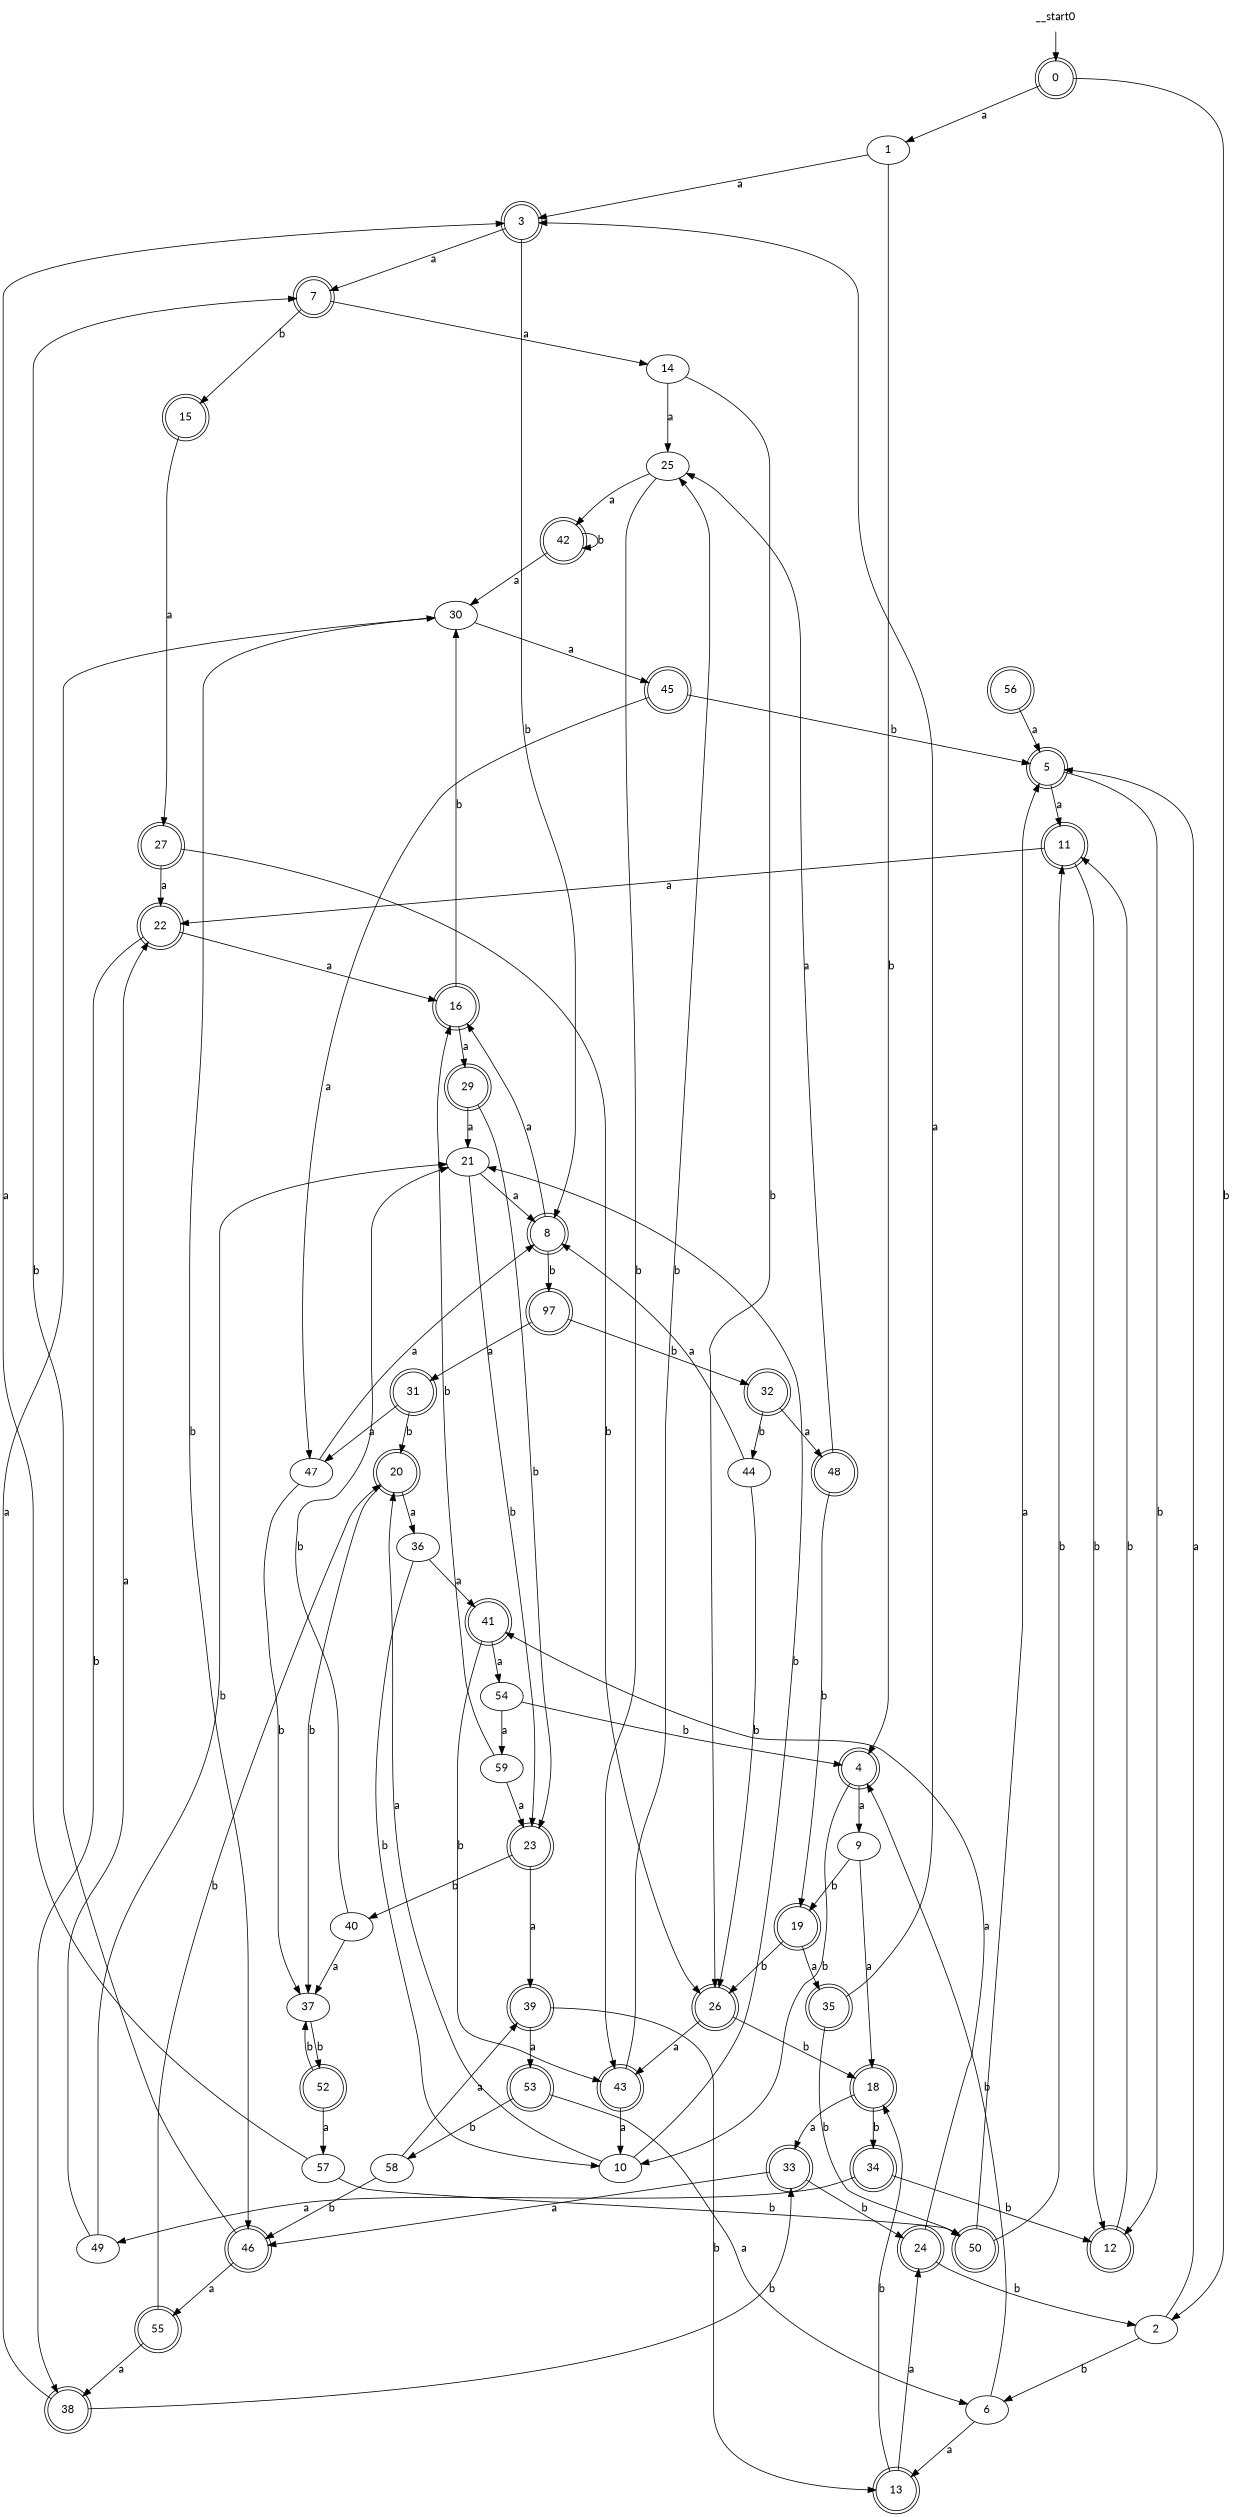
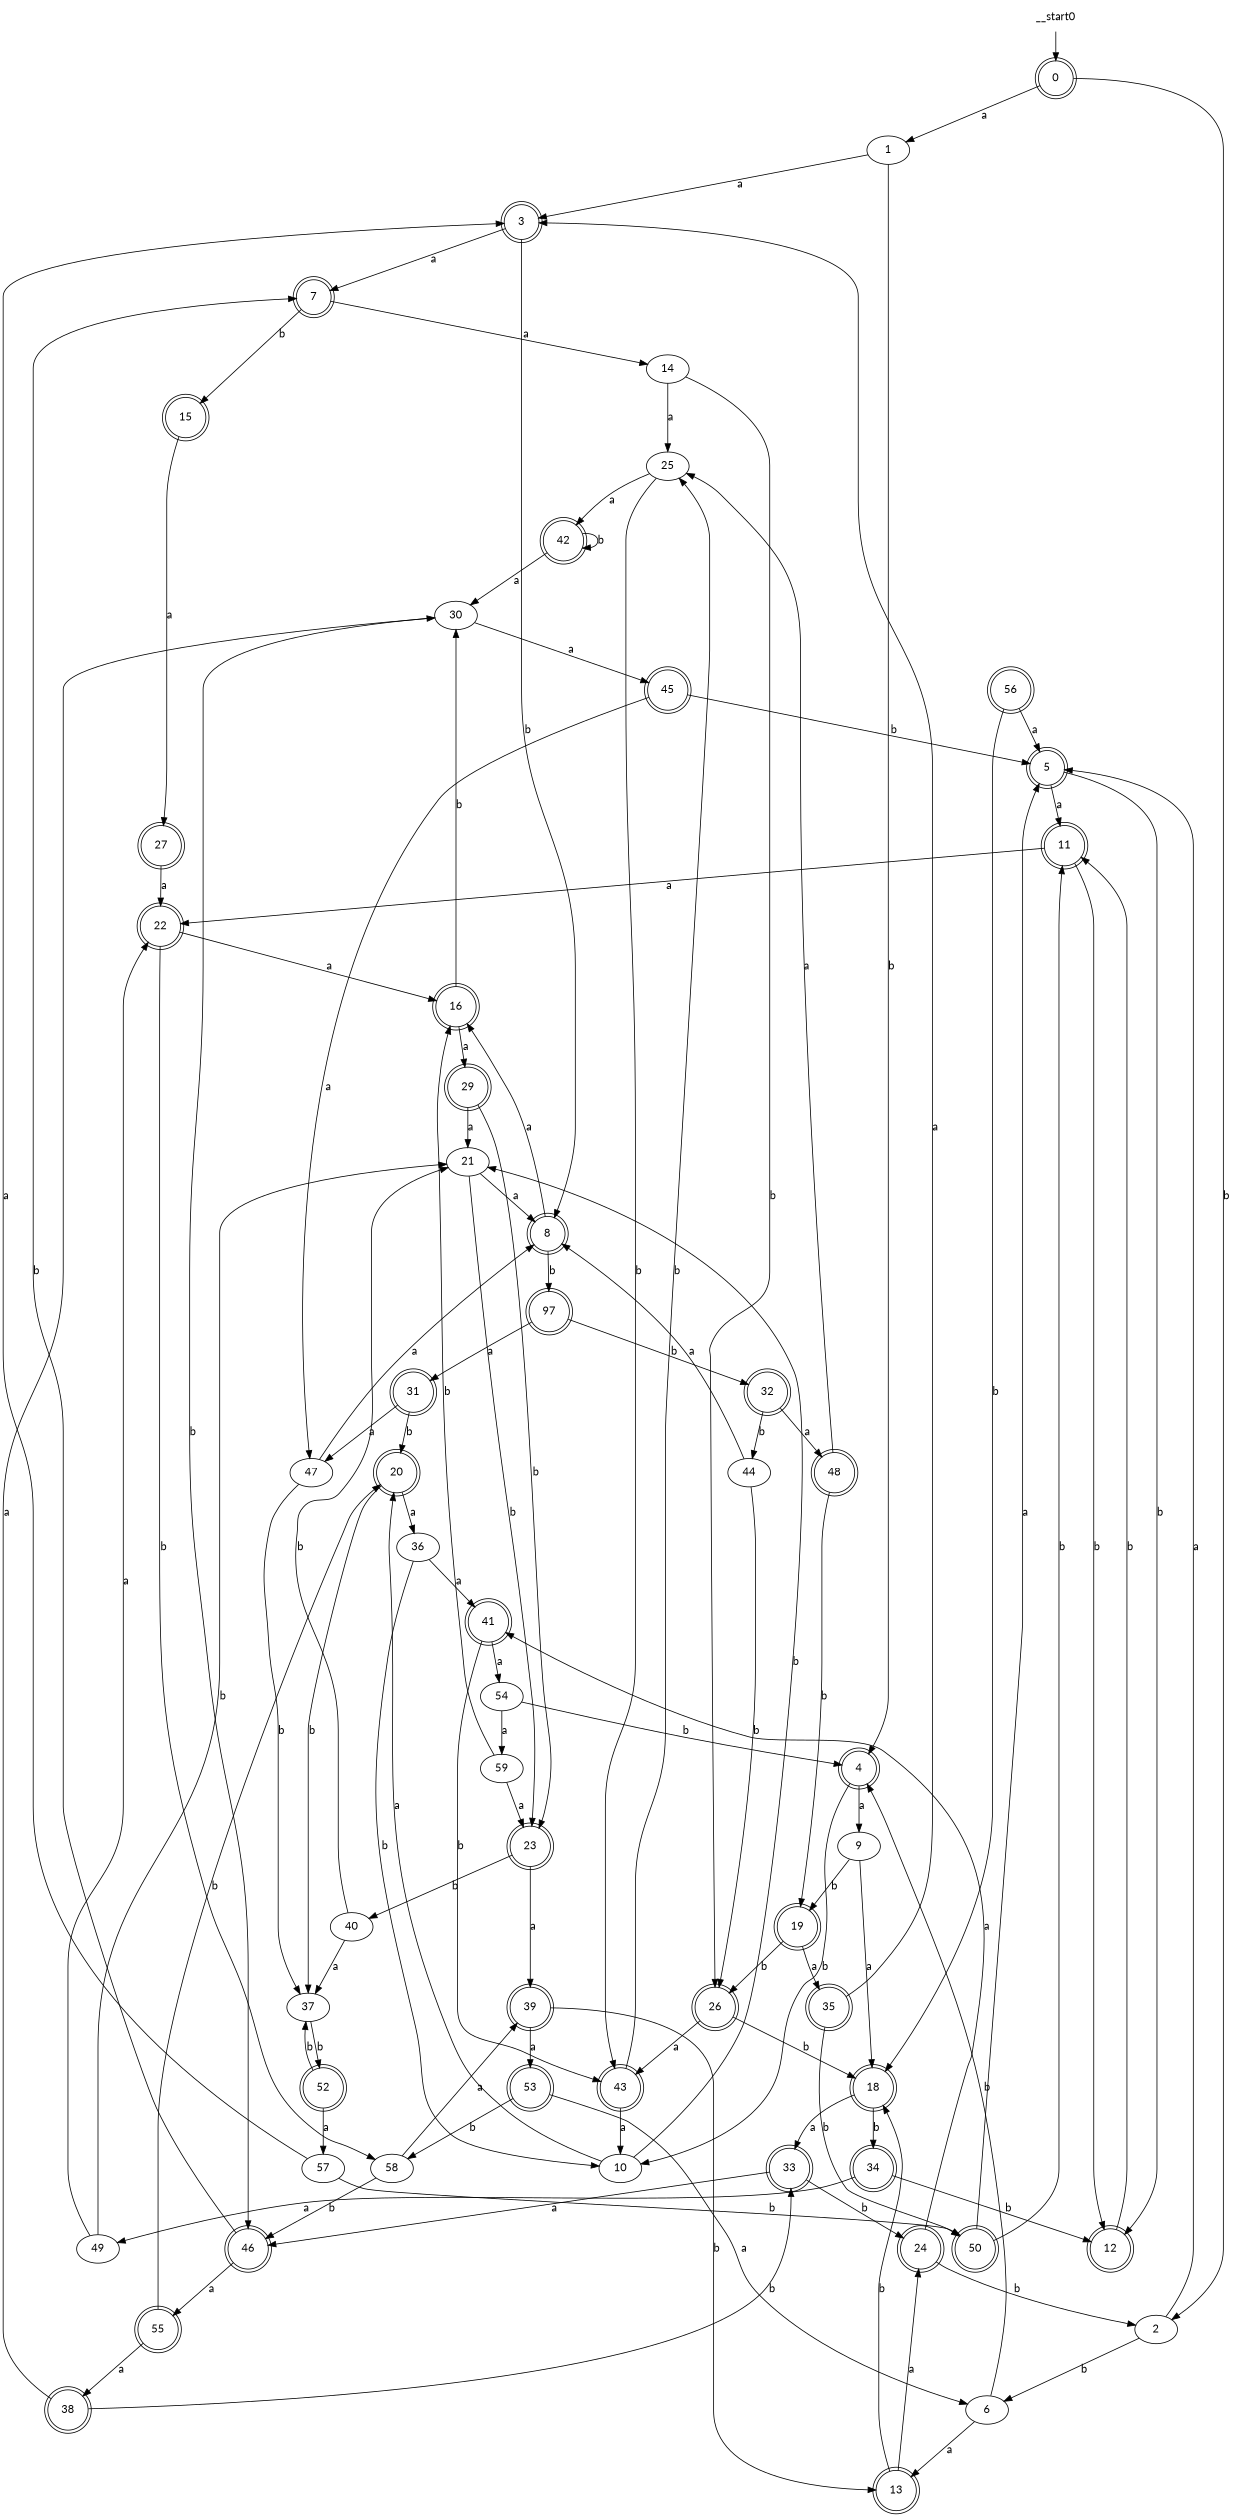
(605, 1291) -> none
none -> (993, 1398)
(93, 1659) -> (160, 1584)
